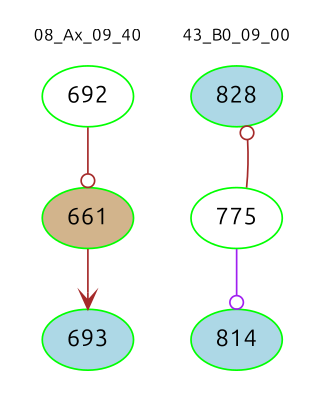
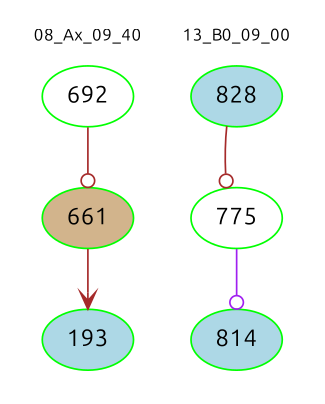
(237, 36) -> (237, 36)
(248, 164) -> (225, 150)
(88, 340) -> (88, 340)
